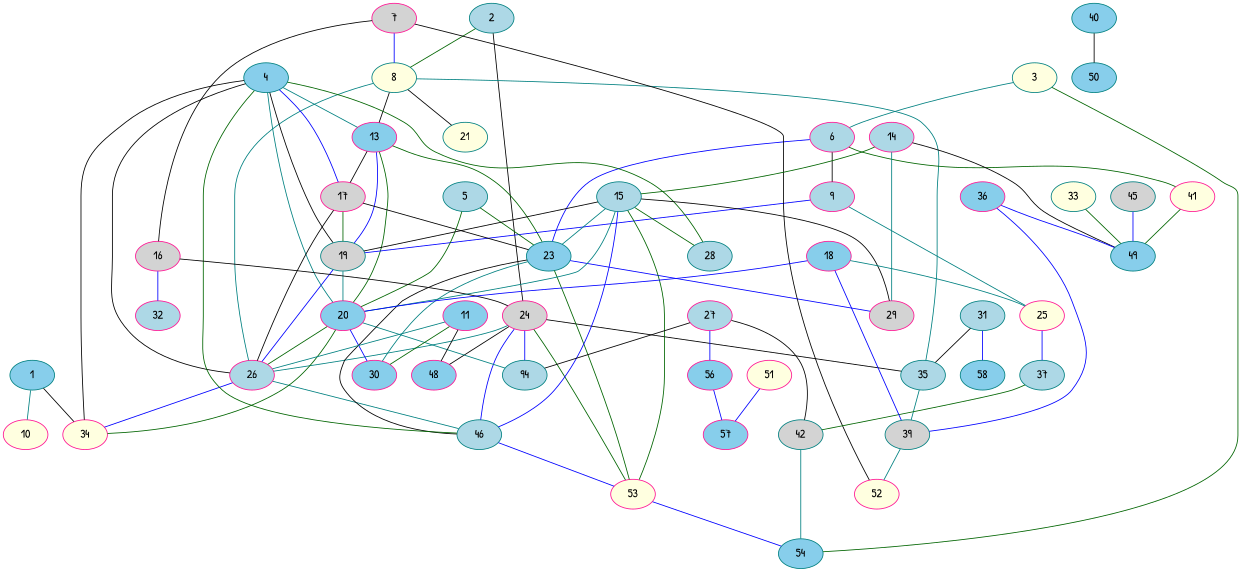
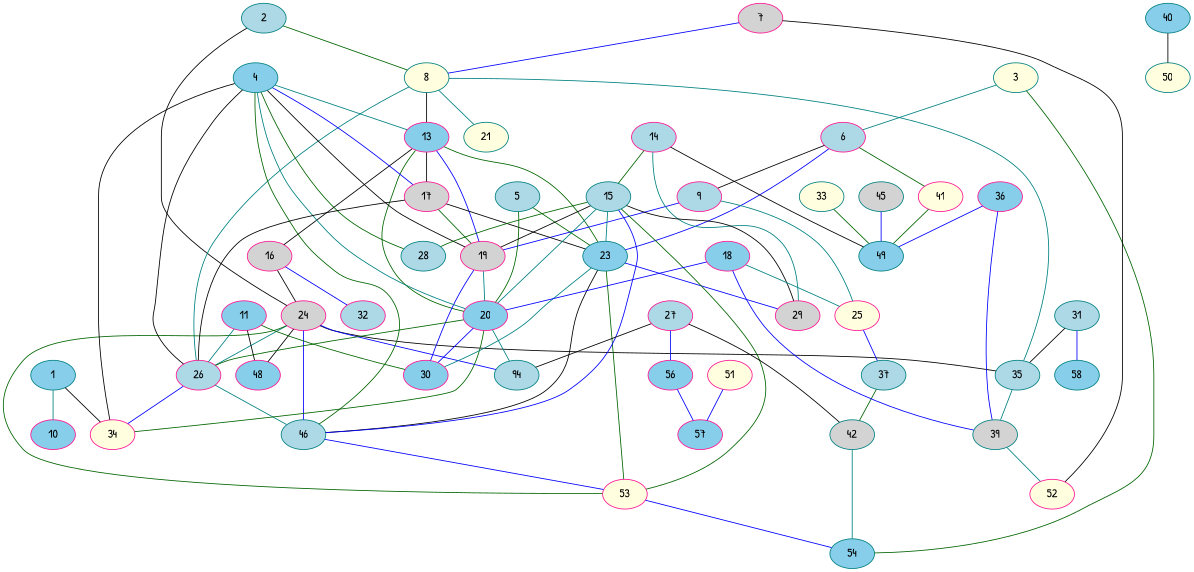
(221, 76) -> (348, 197)
(1094, 78) -> (1168, 78)
(430, 107) -> (456, 107)
(343, 256) -> (483, 256)
(297, 316) -> (449, 314)
(26, 435) -> (53, 435)
